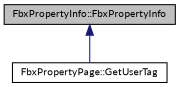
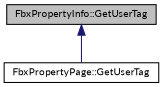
(90, 15) -> (81, 15)
